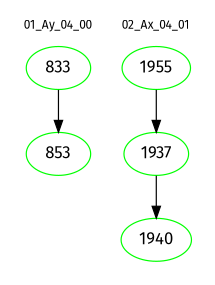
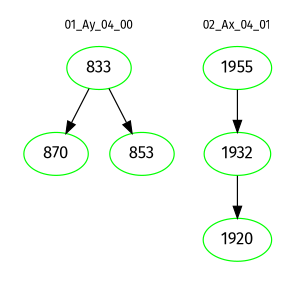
none -> (56, 154)
(156, 154) -> (237, 154)
(156, 240) -> (237, 240)
